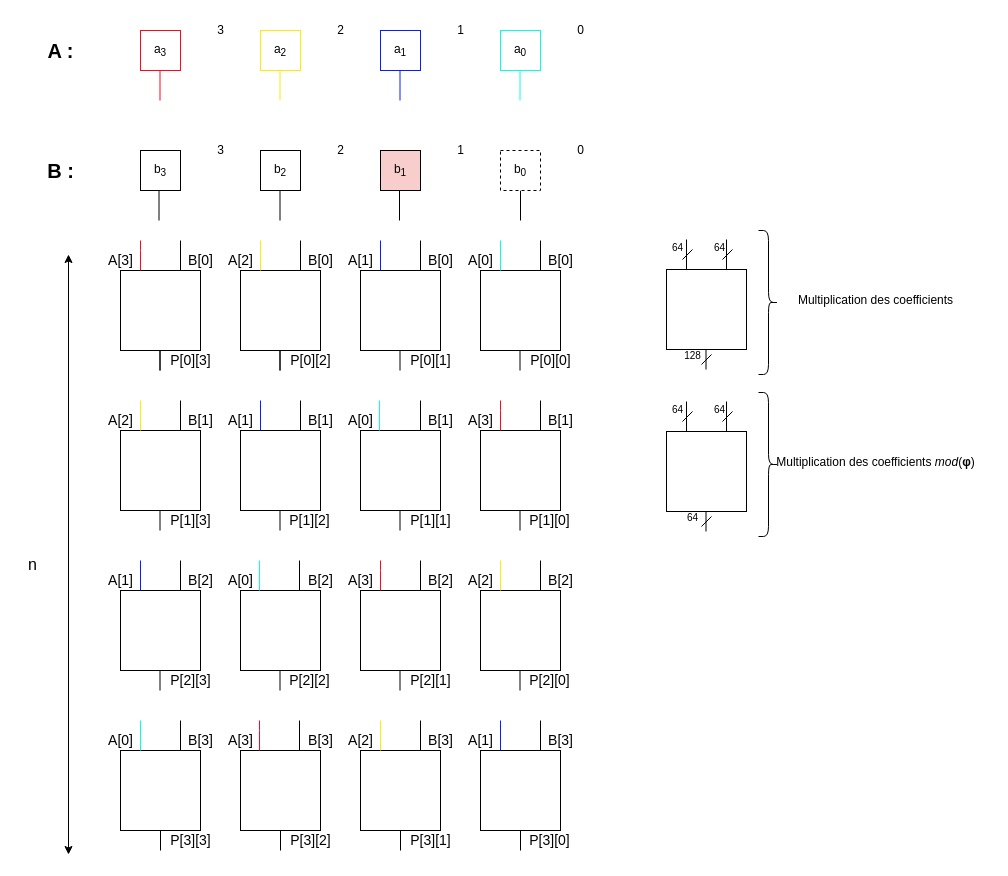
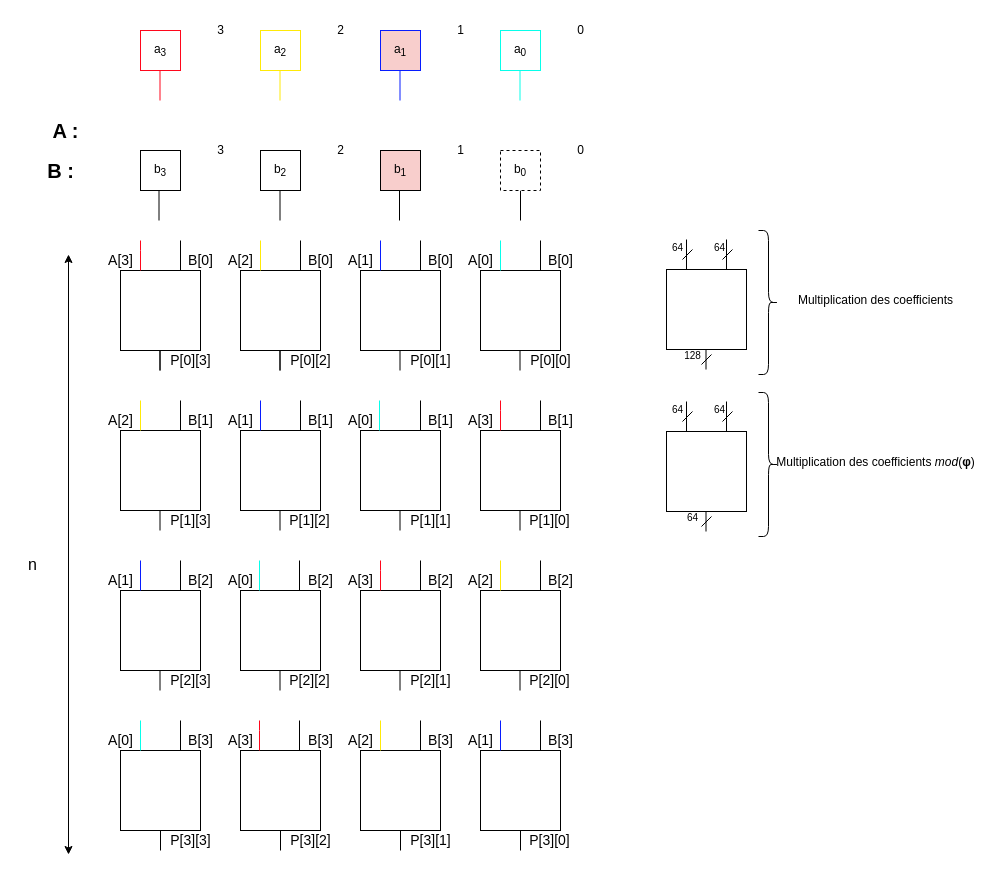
(61, 51) -> (66, 131)
(401, 51) -> (401, 51)
